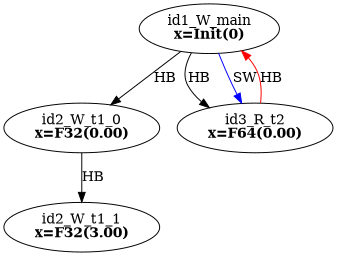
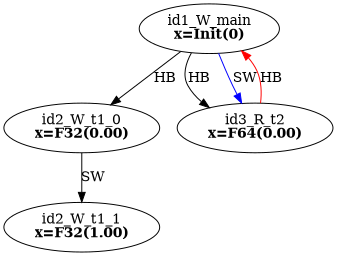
(93, 178) -> (93, 178)
(82, 233) -> (82, 233)
